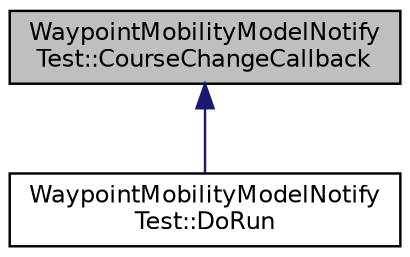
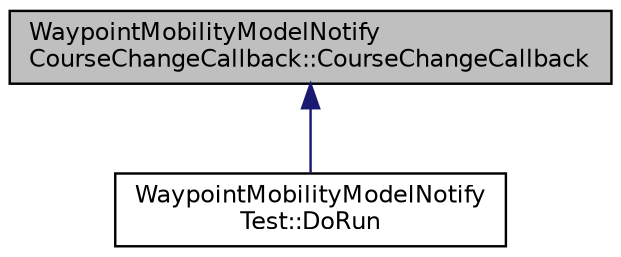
(205, 47) -> (311, 47)
